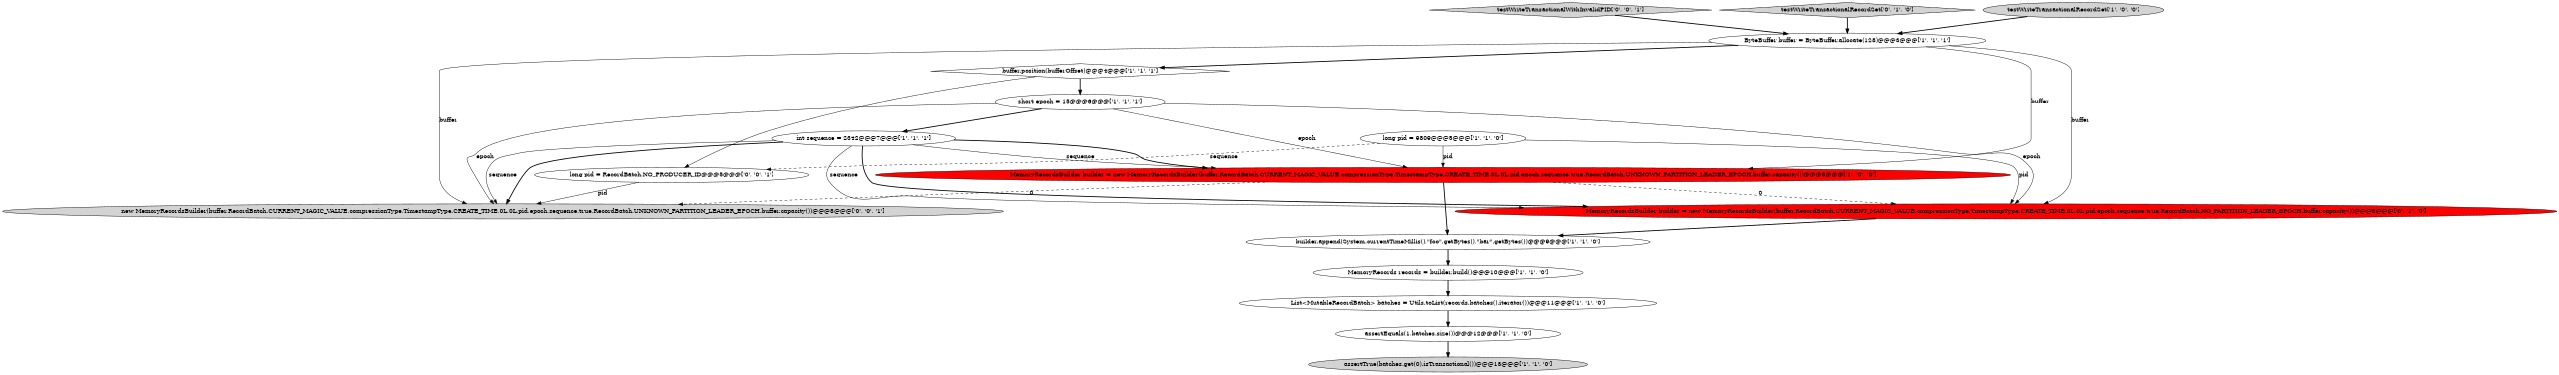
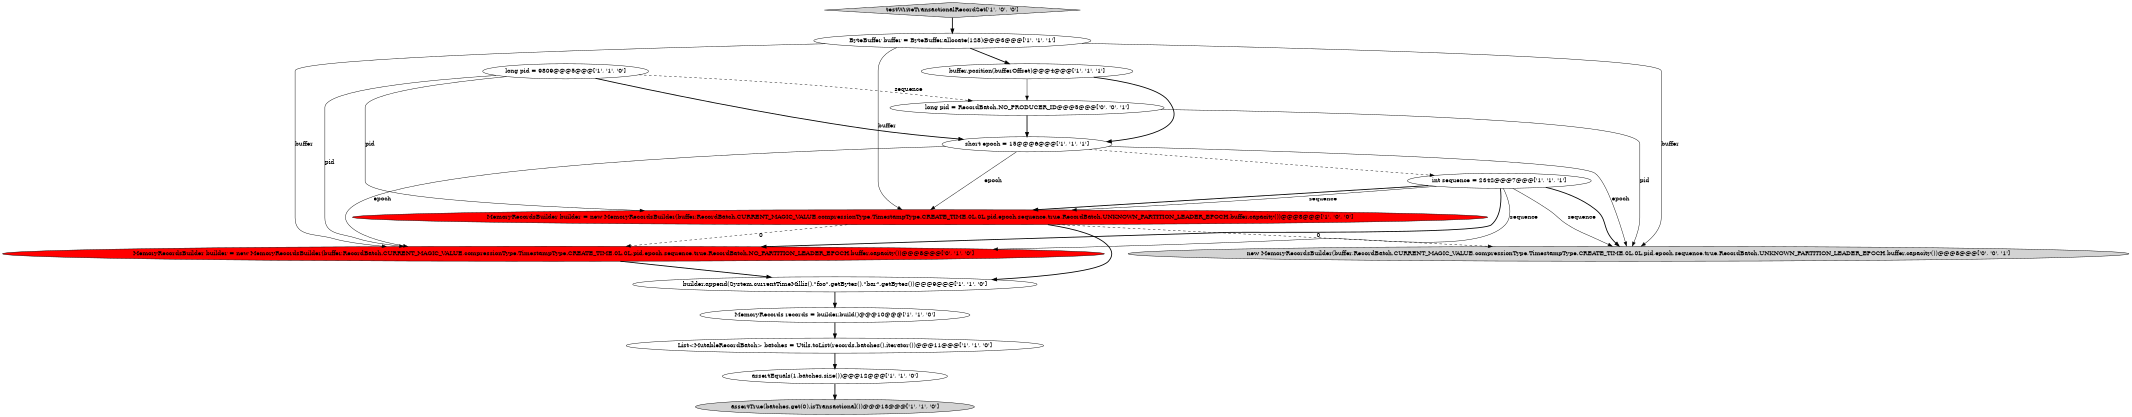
(1571, 10) -> none
(1847, 10) -> none
(2073, 10) -> (952, 10)
(1080, 71) -> (1027, 71)
none -> (776, 114)
(974, 120) -> (1260, 162)
none -> (1027, 124)
